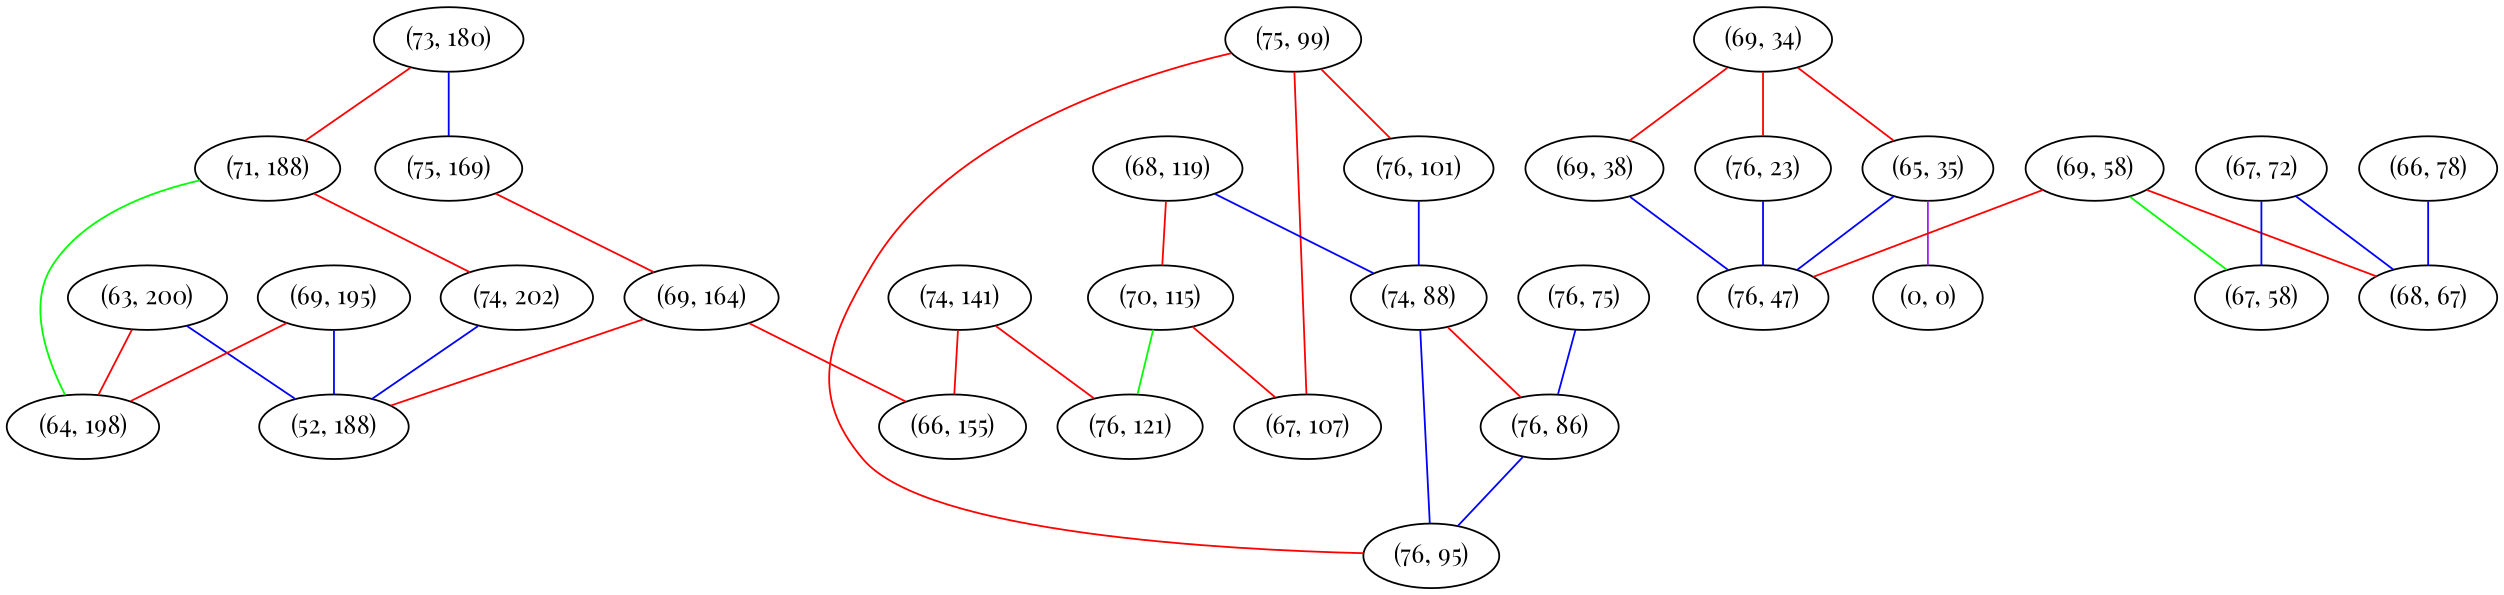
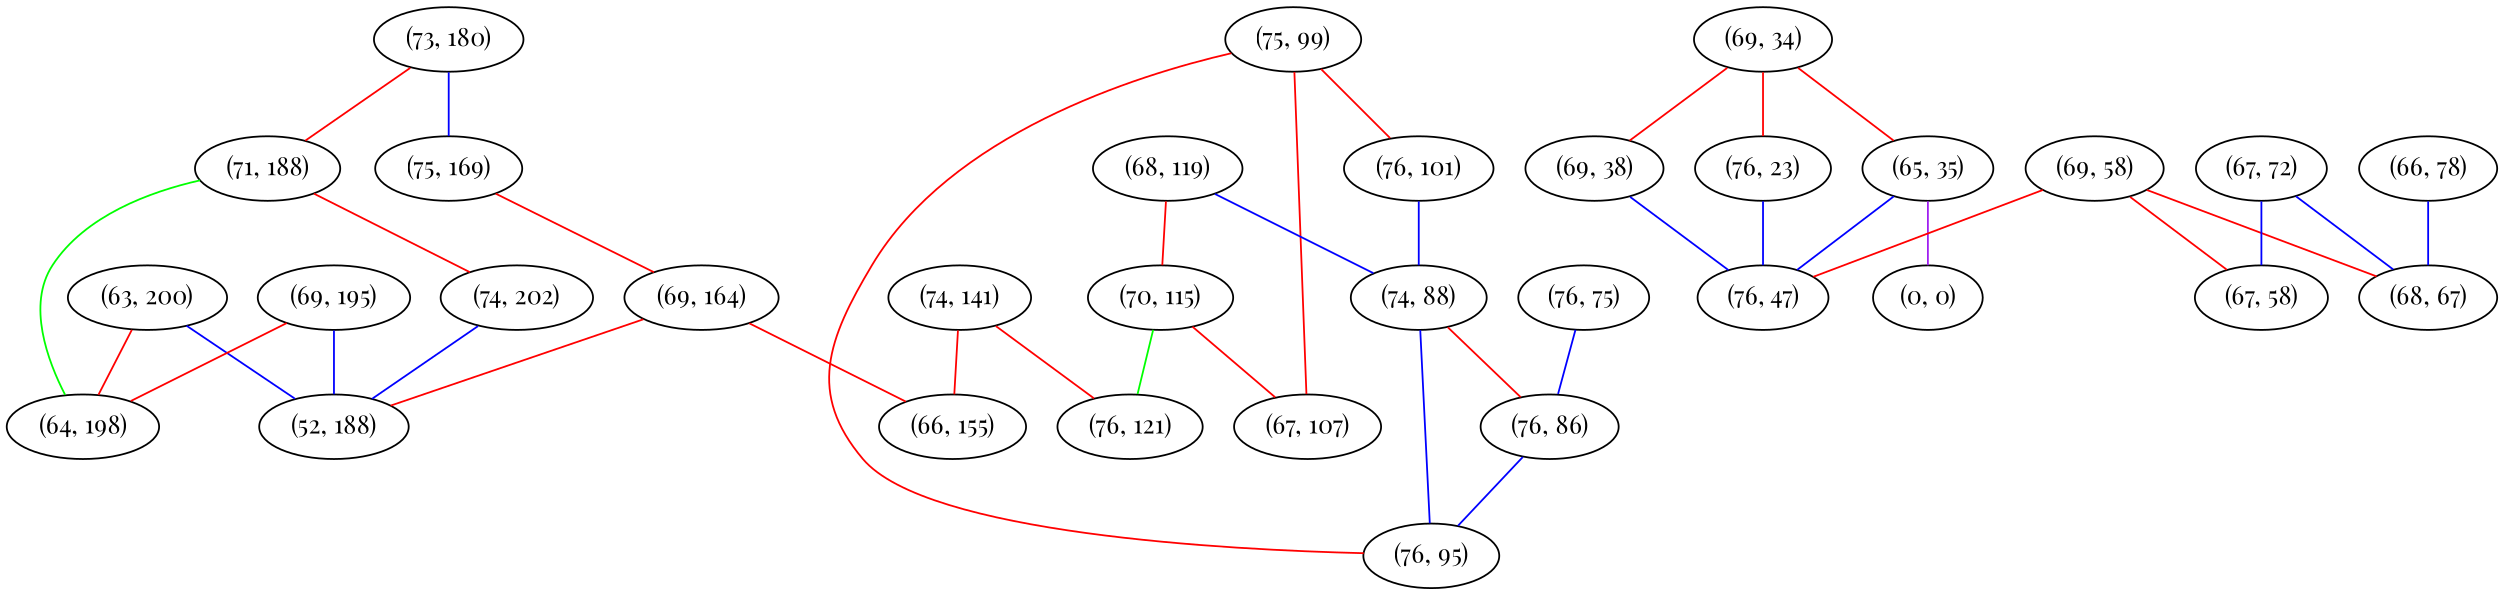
(2178, 233) -> (2178, 233)
